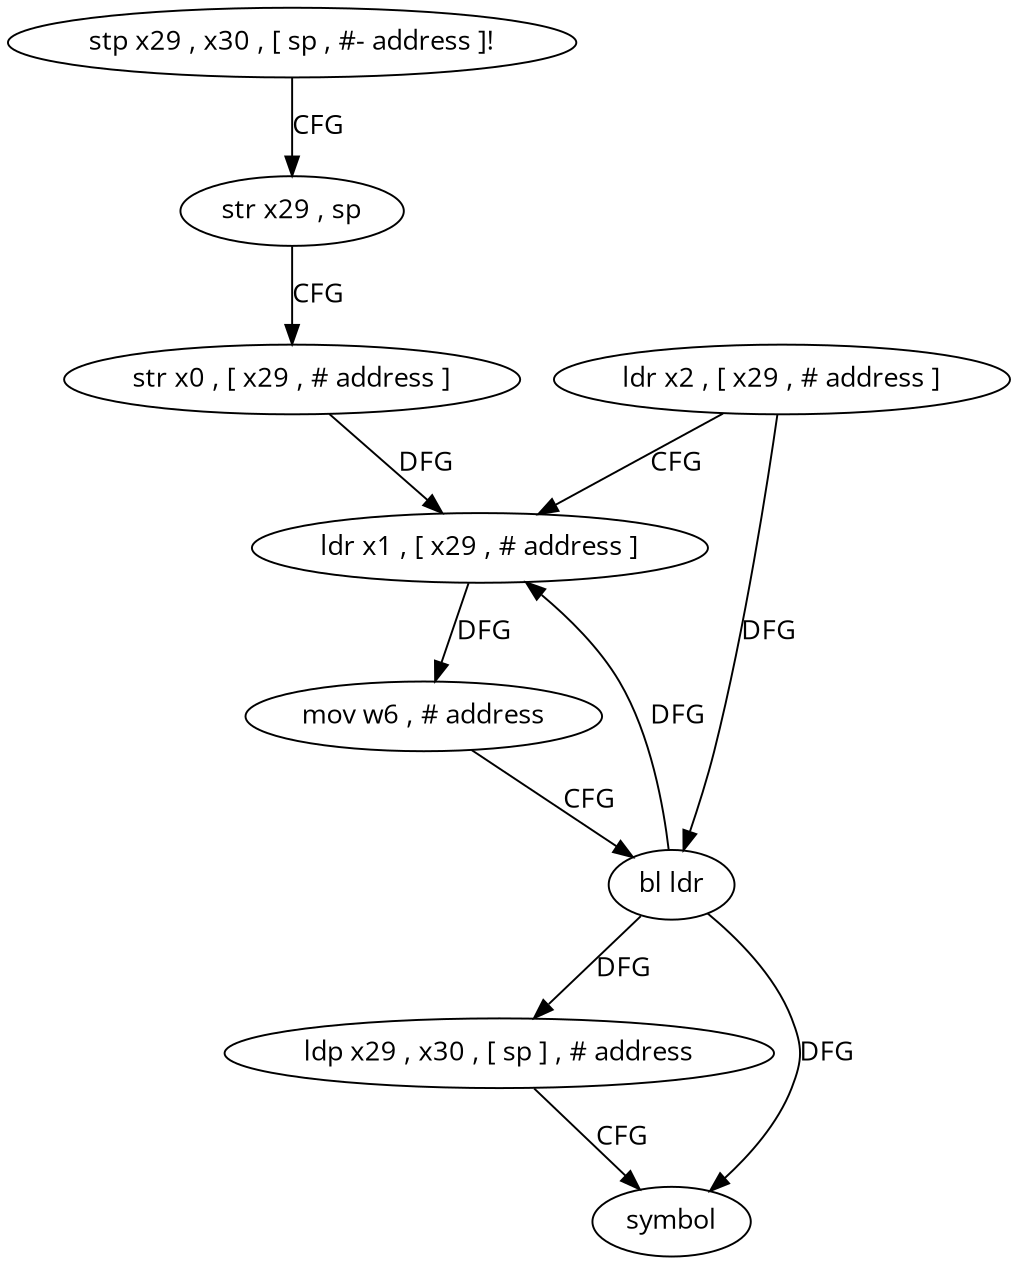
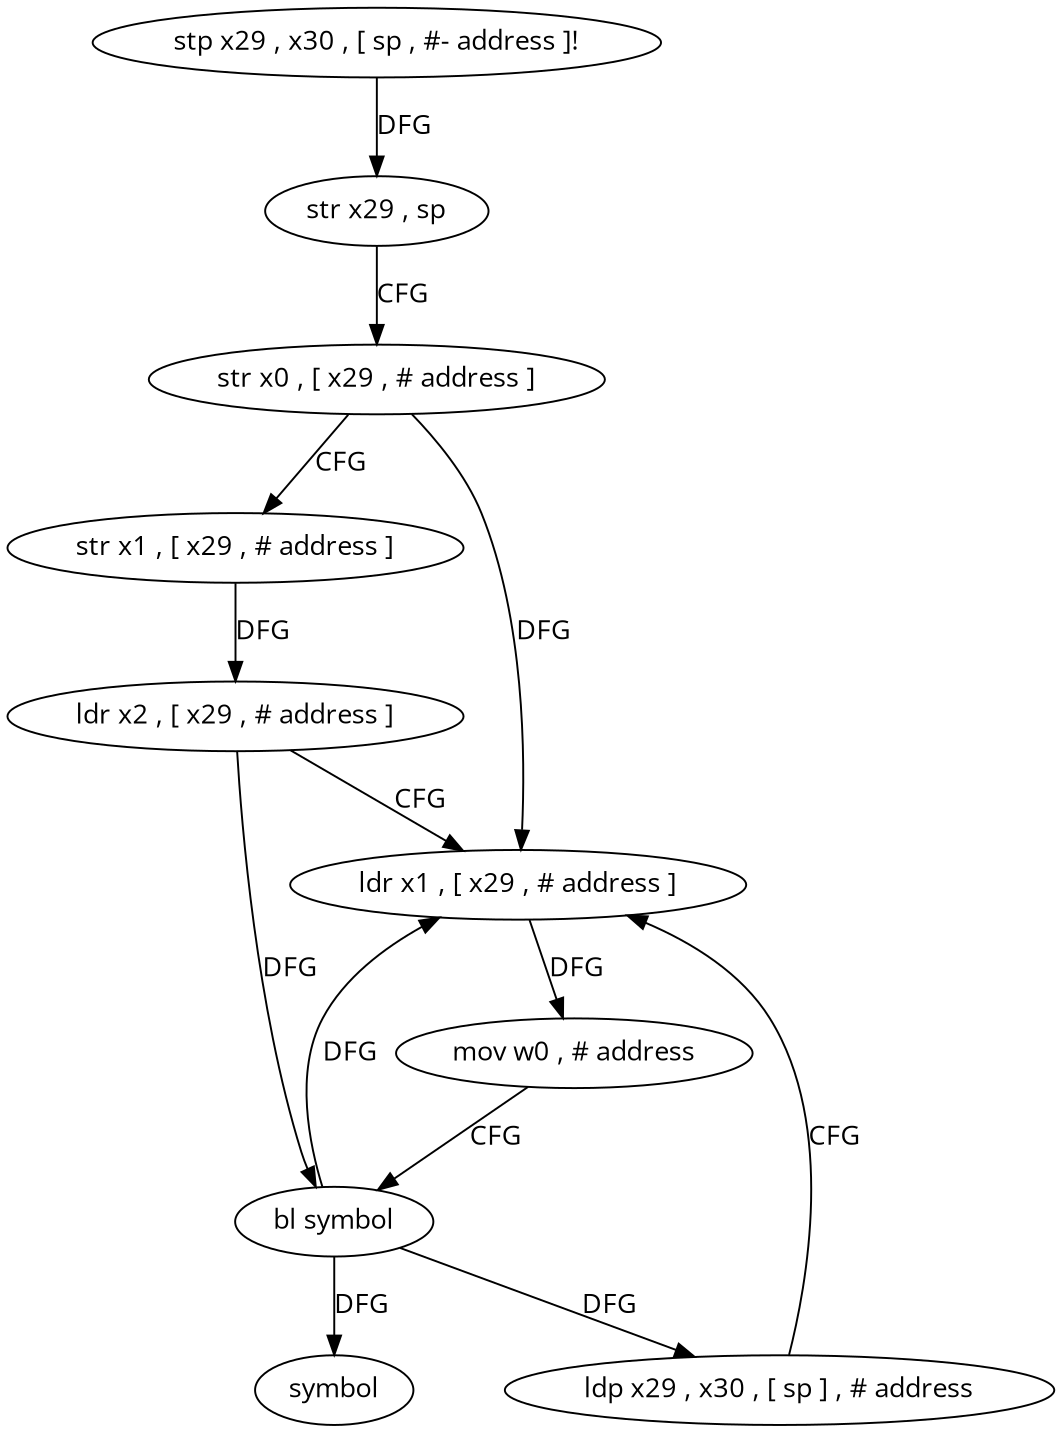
(319, 127) -> (405, 127)
none -> (236, 548)
(424, 716) -> (574, 1053)
(672, 885) -> (334, 1222)
(580, 1132) -> (803, 1105)
